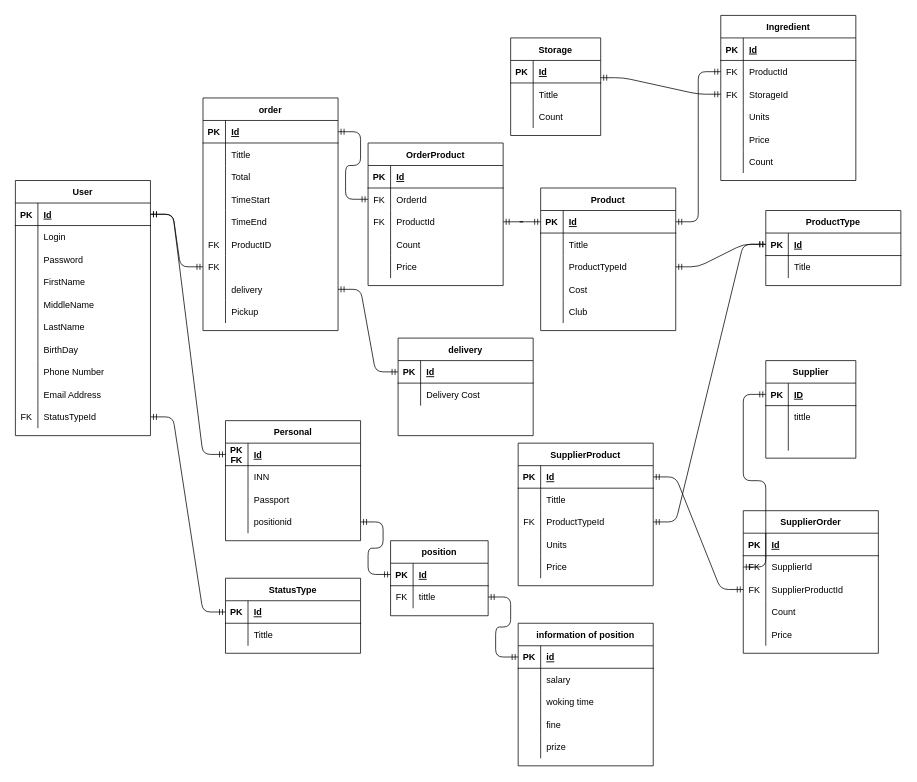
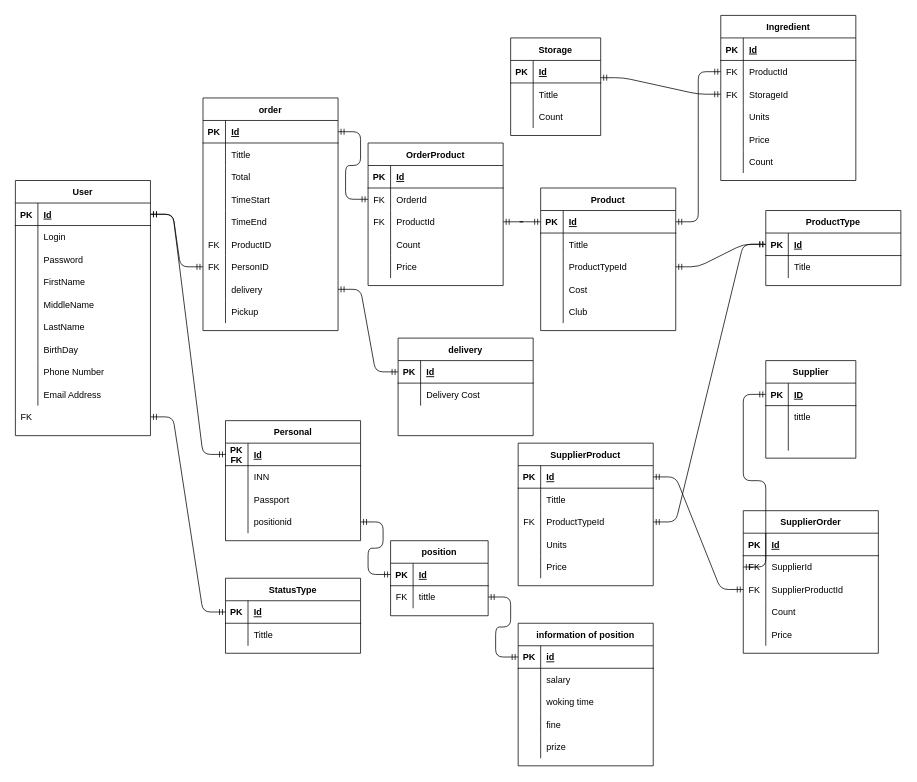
none -> (282, 267)
(94, 417) -> none
